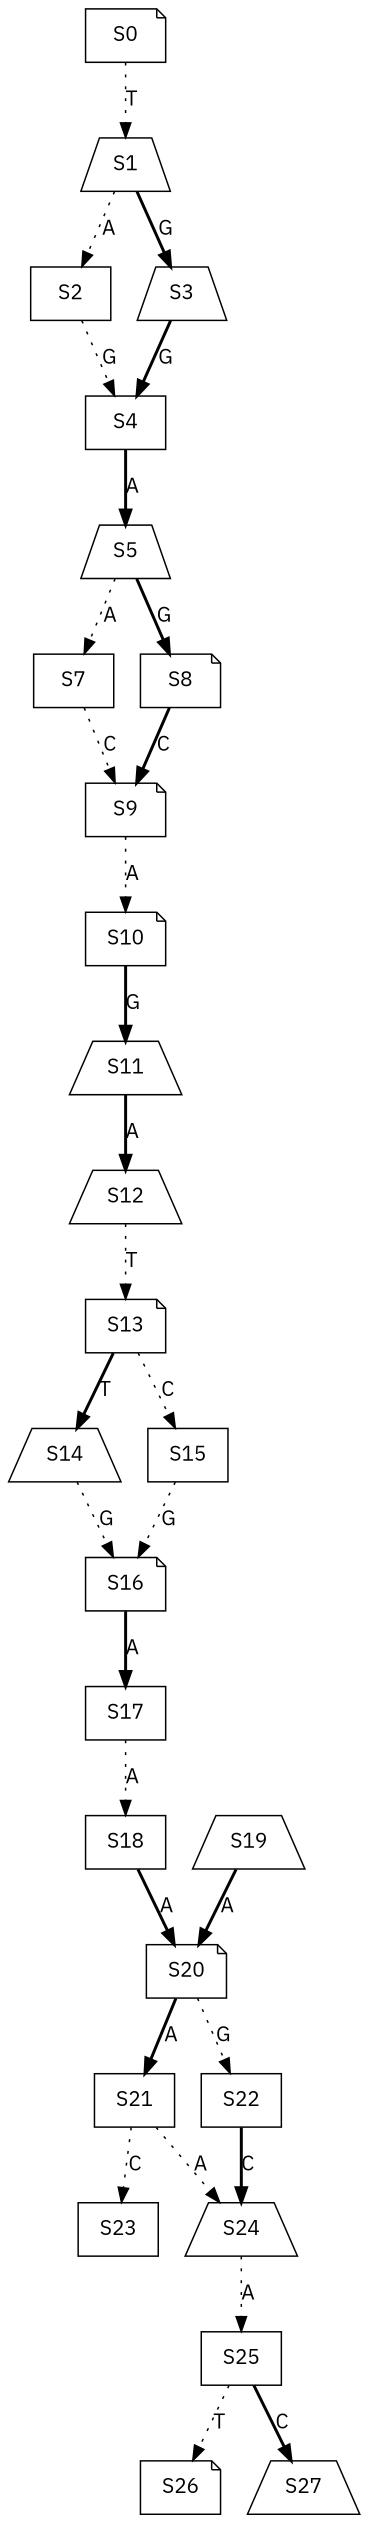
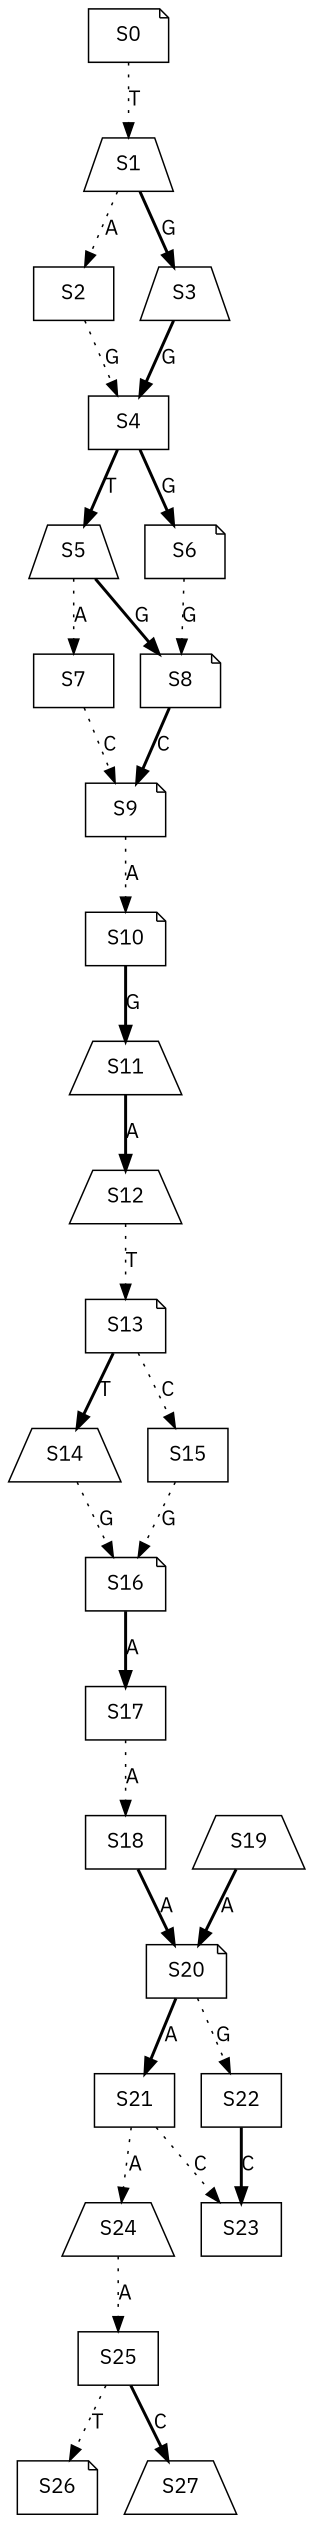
(133, 487) -> (112, 487)
none -> (185, 552)
(241, 2157) -> (241, 2157)
